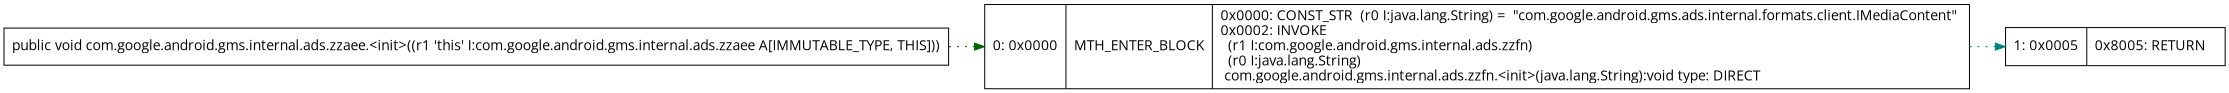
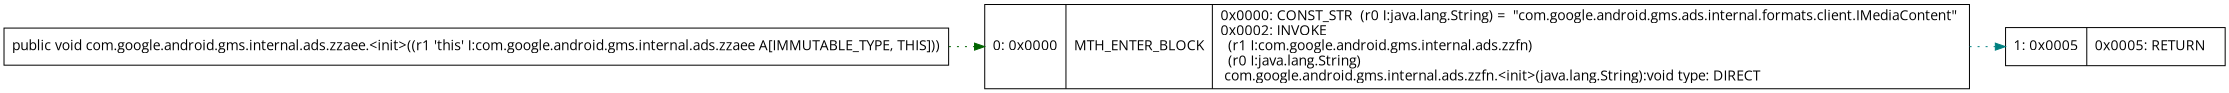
(2156, 46) -> (2156, 46)
